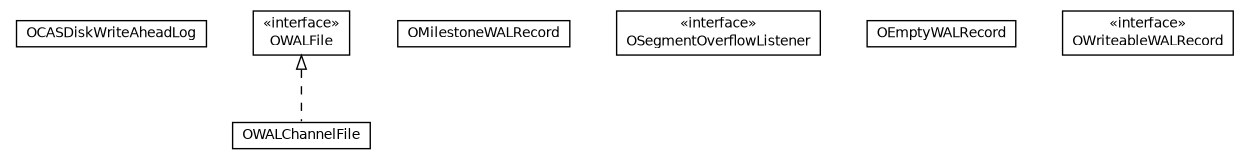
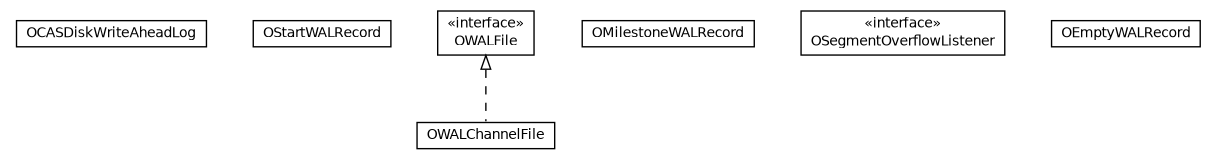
none -> (322, 33)
(1148, 33) -> none
